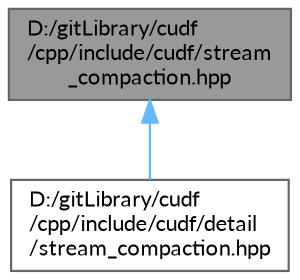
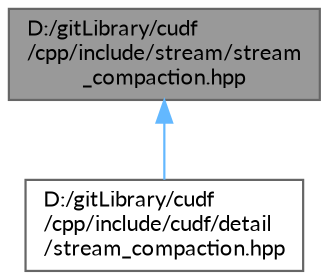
(150, 54) -> (164, 54)
